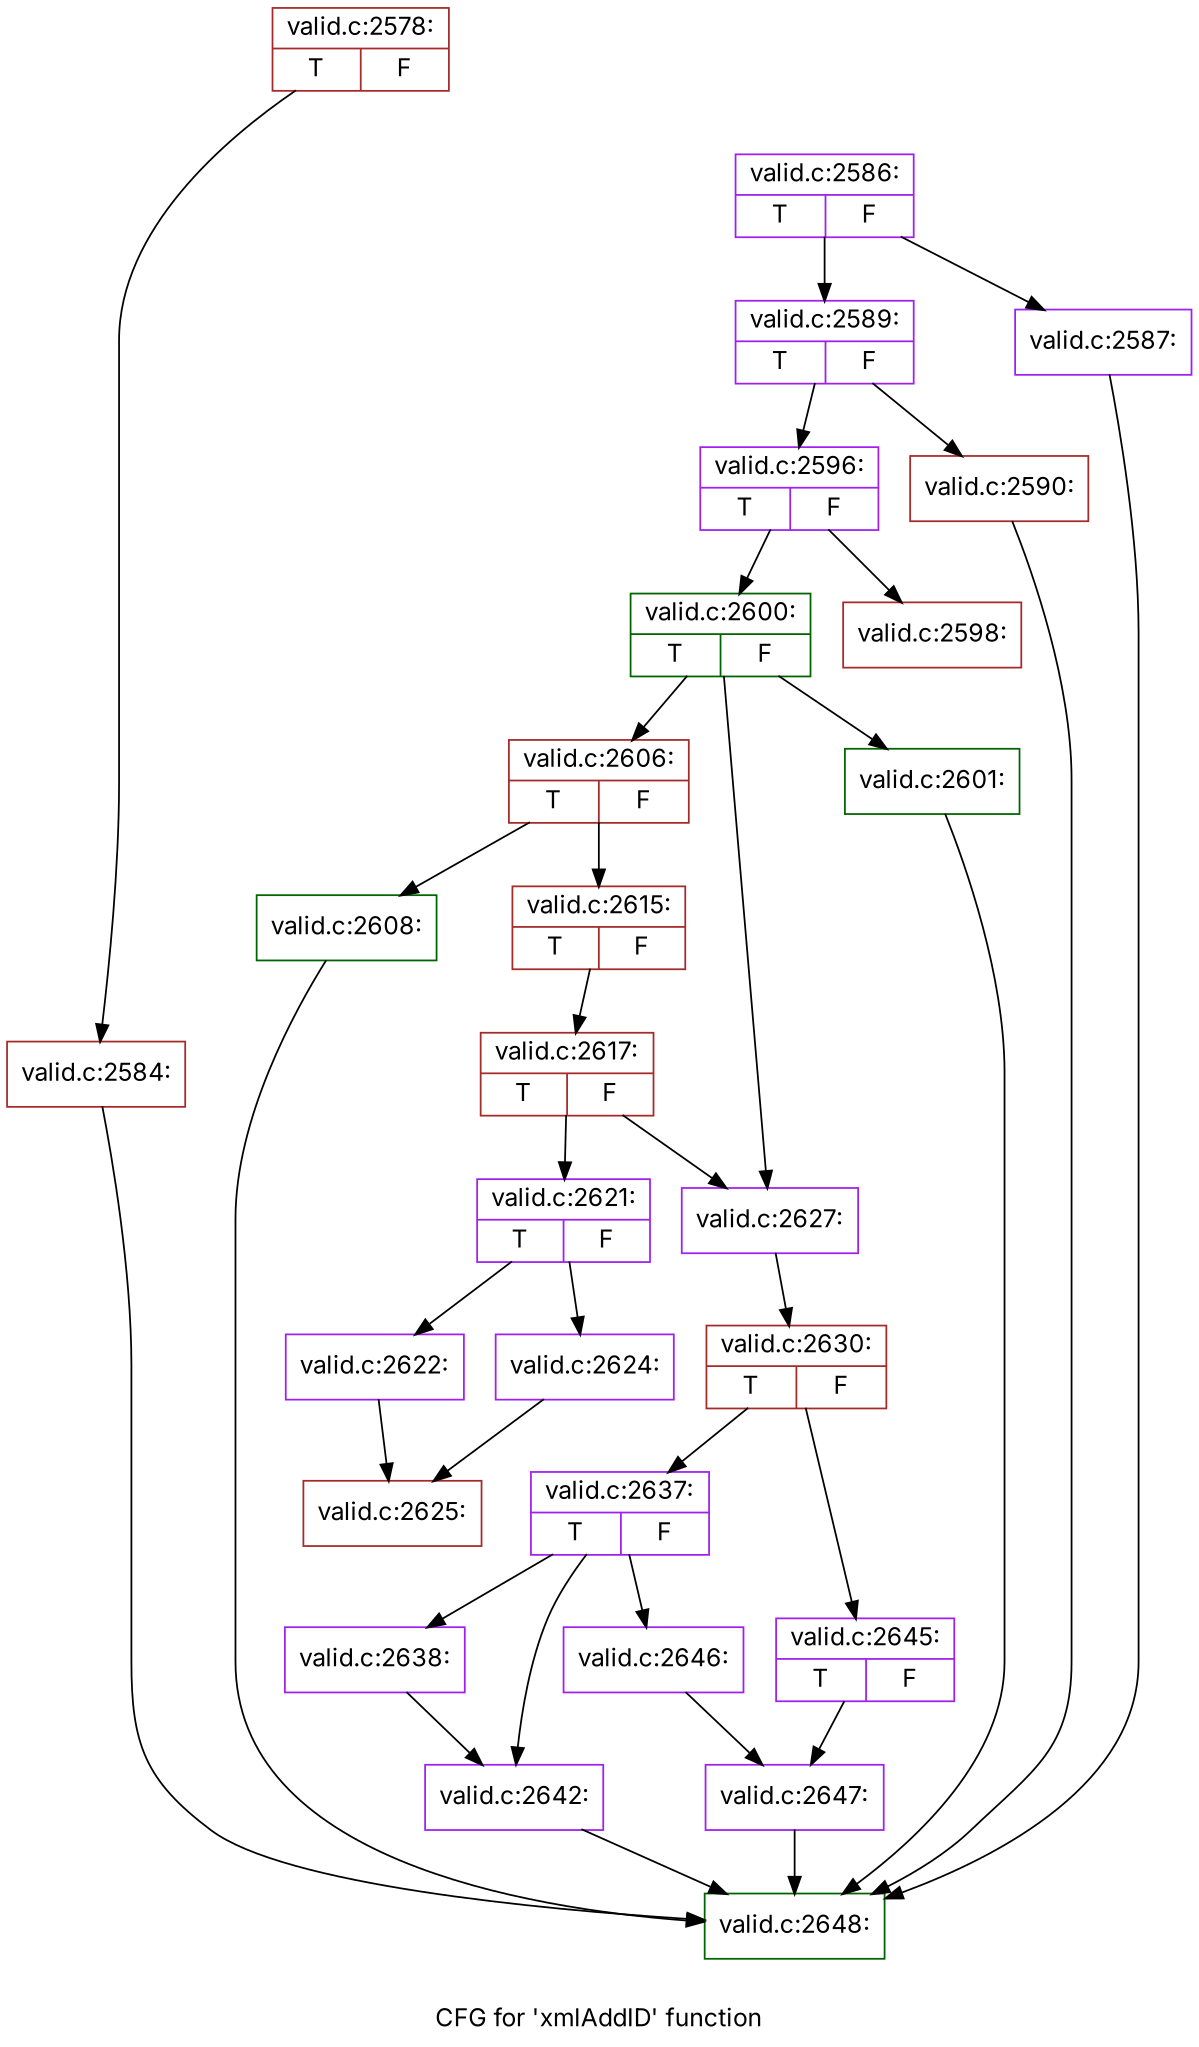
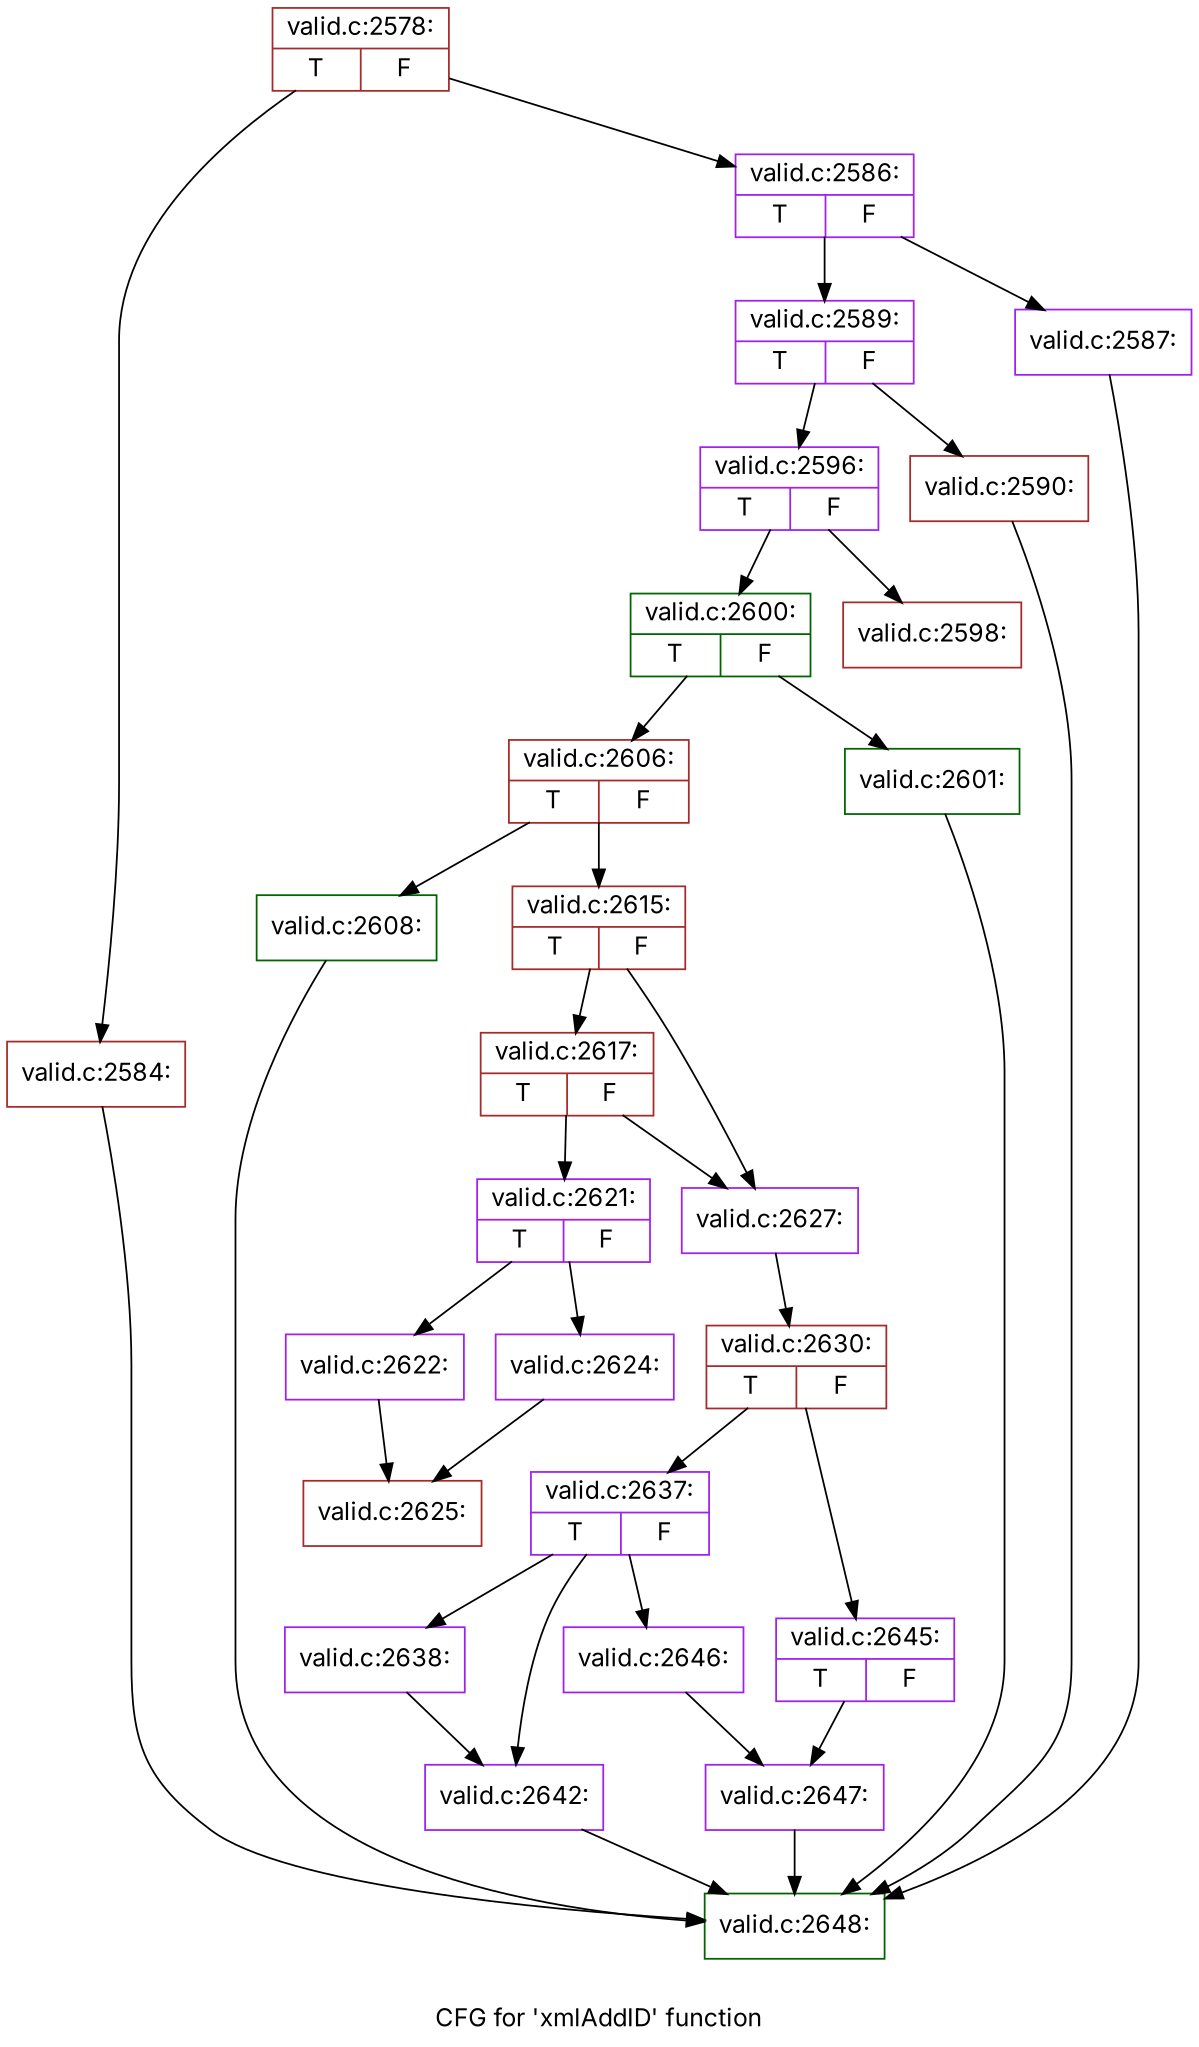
none -> (584, 120)
(745, 923) -> (691, 1069)
